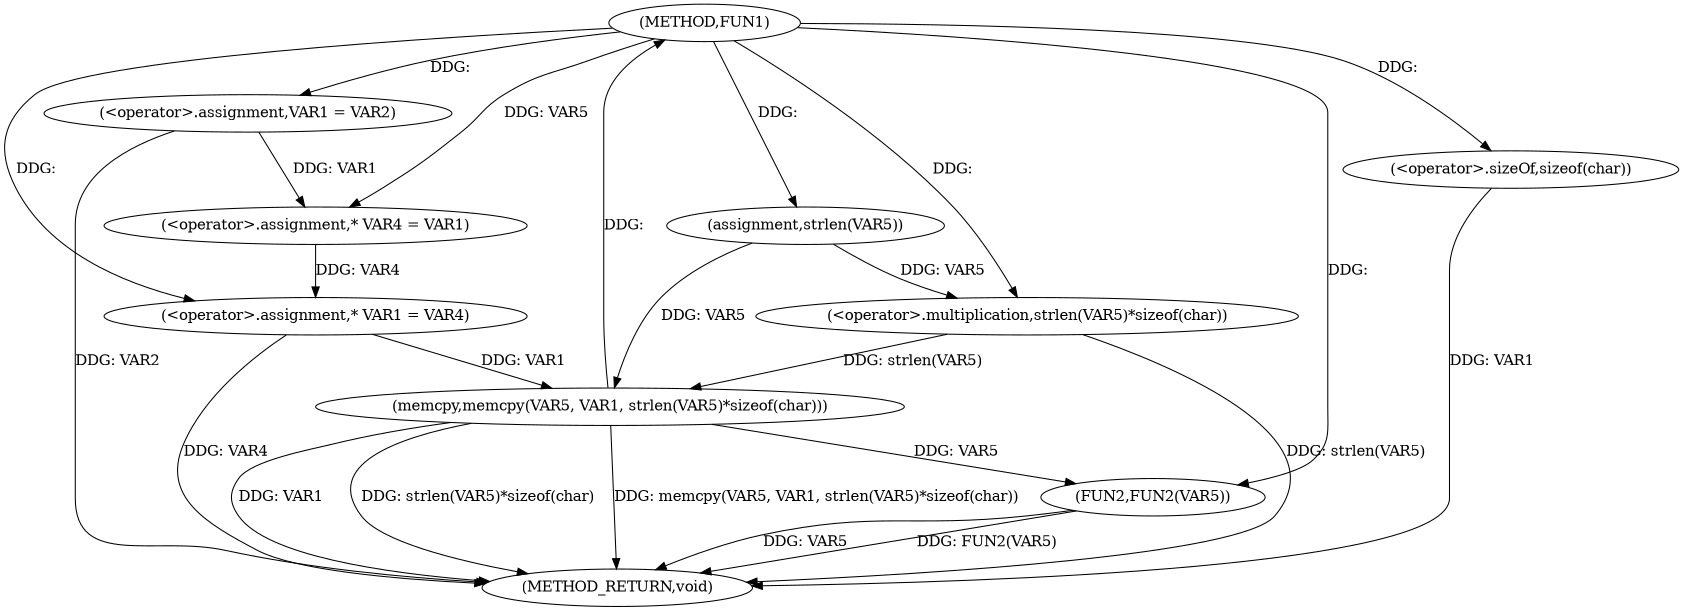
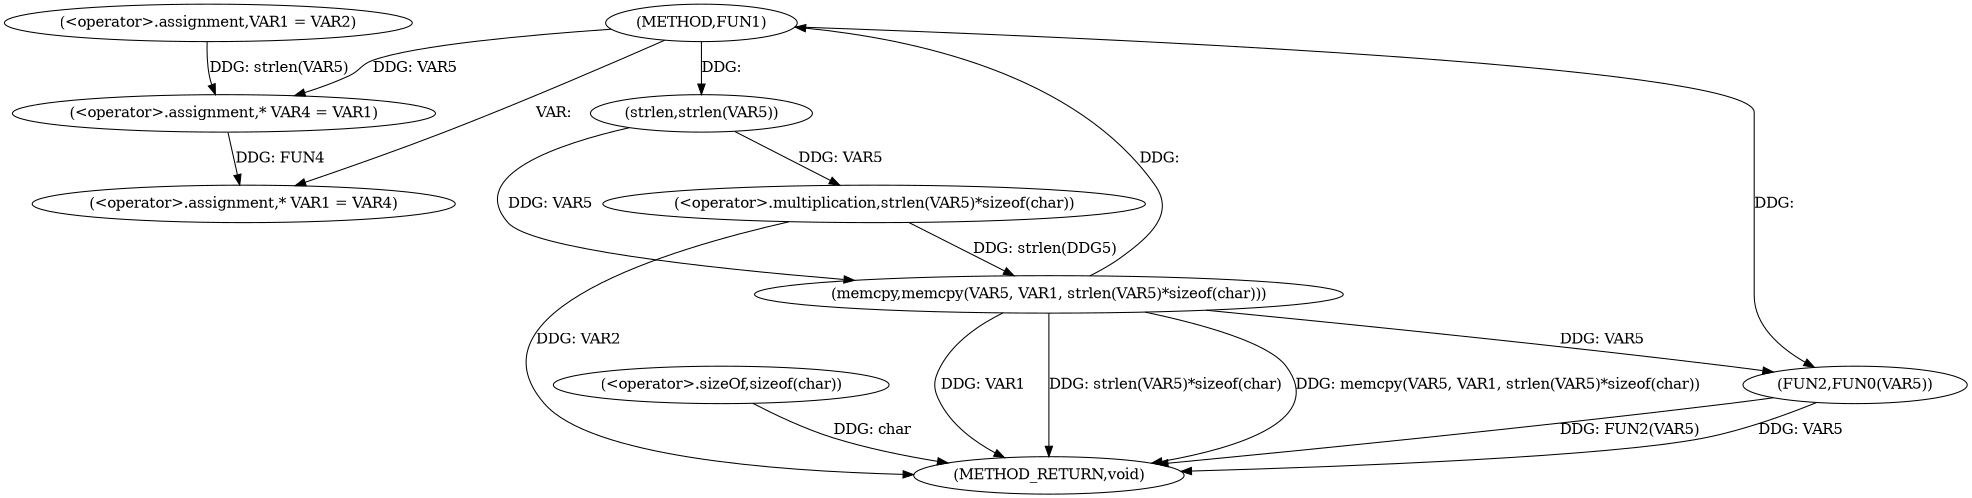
(1155, 34) -> none
(464, 54) -> none
(889, 148) -> none
(38, 170) -> (556, 113)
(335, 170) -> (279, 68)
(806, 226) -> (701, 113)
(358, 271) -> (280, 159)
(457, 360) -> none
(913, 361) -> (1045, 249)
(1492, 361) -> (873, 430)
(1356, 452) -> (579, 340)
(1153, 497) -> (1855, 385)
(76, 504) -> none
(224, 531) -> none
